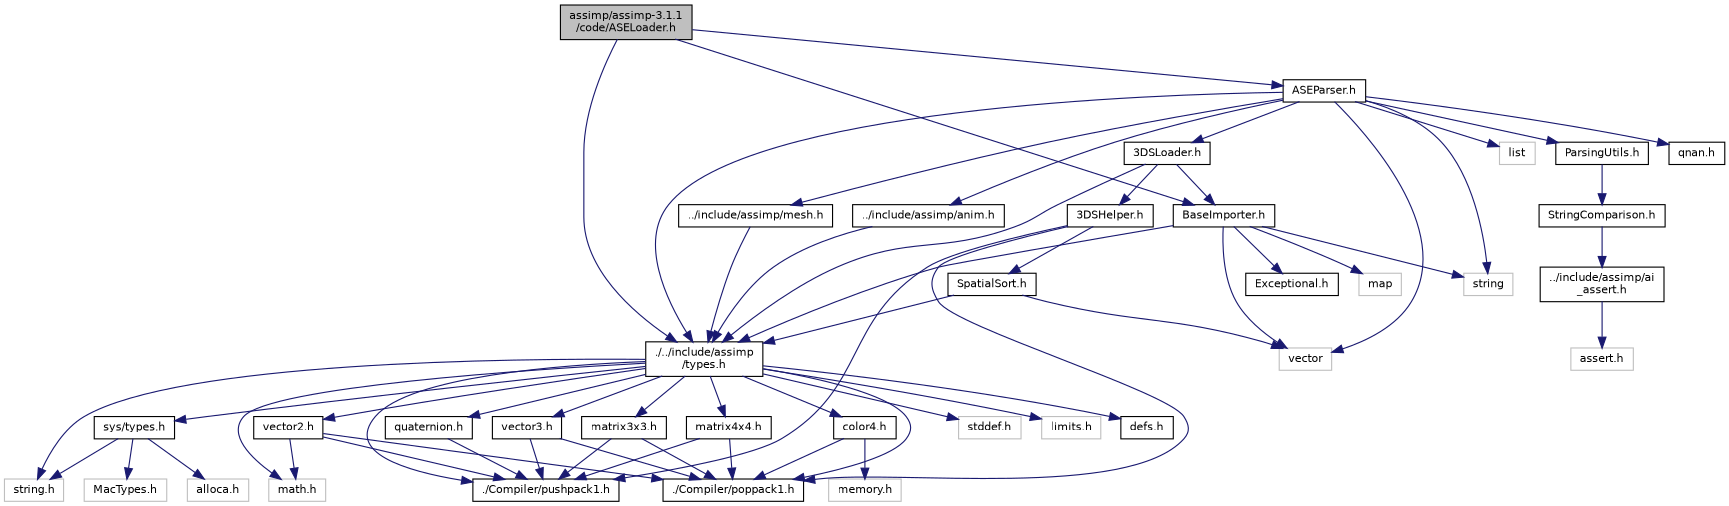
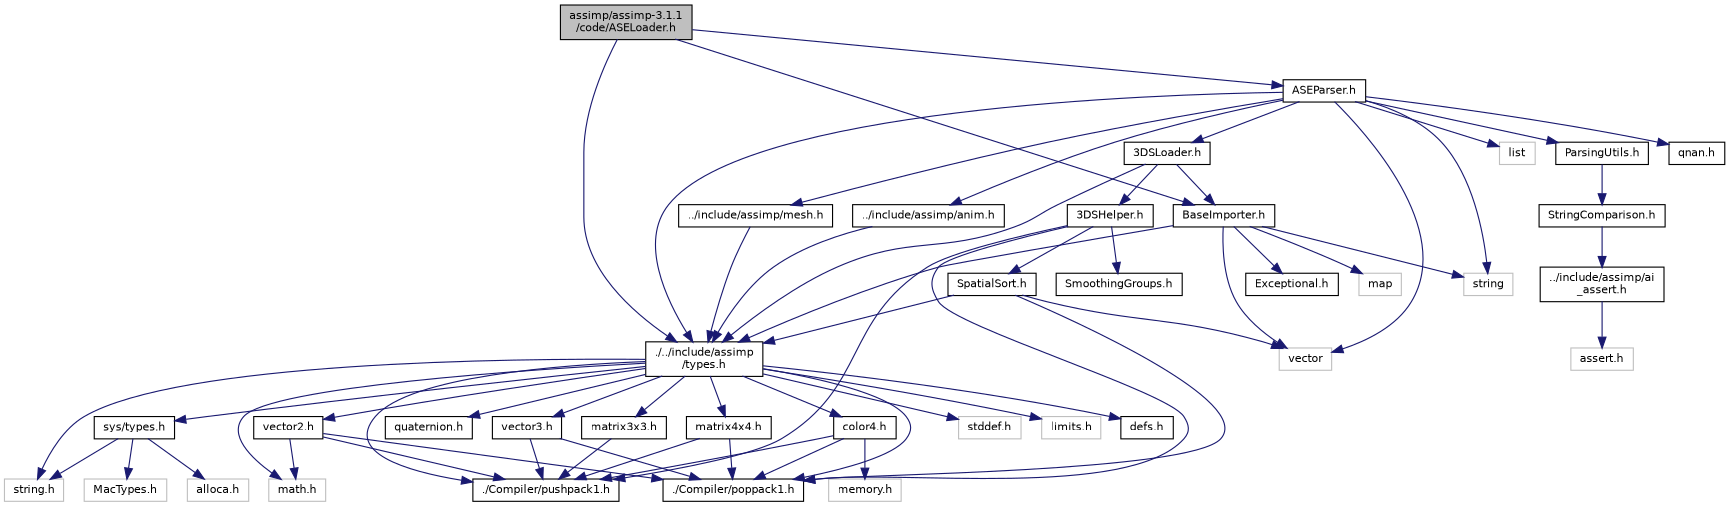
none -> (1119, 284)
(674, 456) -> (1184, 452)
(498, 464) -> (722, 457)
